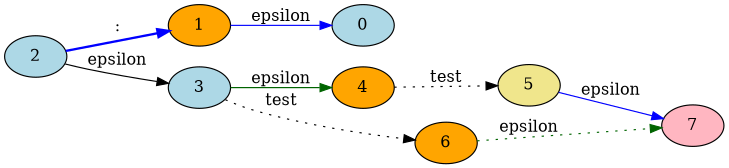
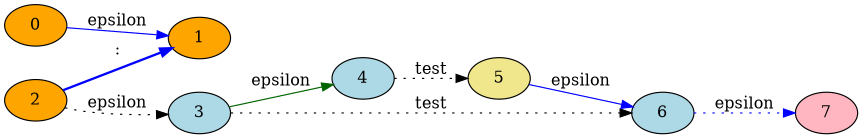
(275, 25) -> (112, 31)
(363, 25) -> (36, 25)
(36, 56) -> (36, 100)
(111, 74) -> (111, 114)
(363, 88) -> (363, 78)
(605, 104) -> (575, 94)
(564, 135) -> (739, 113)
(446, 143) -> (663, 113)
